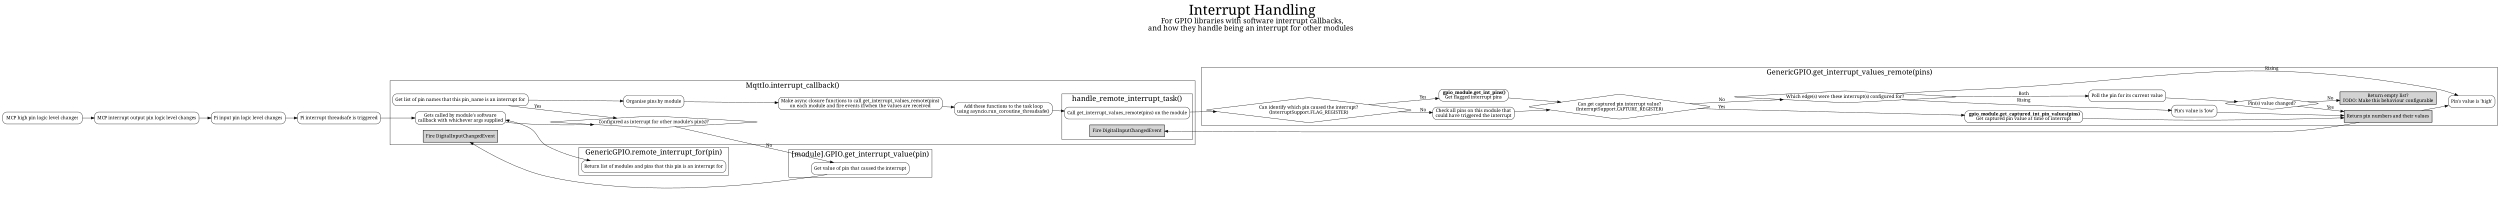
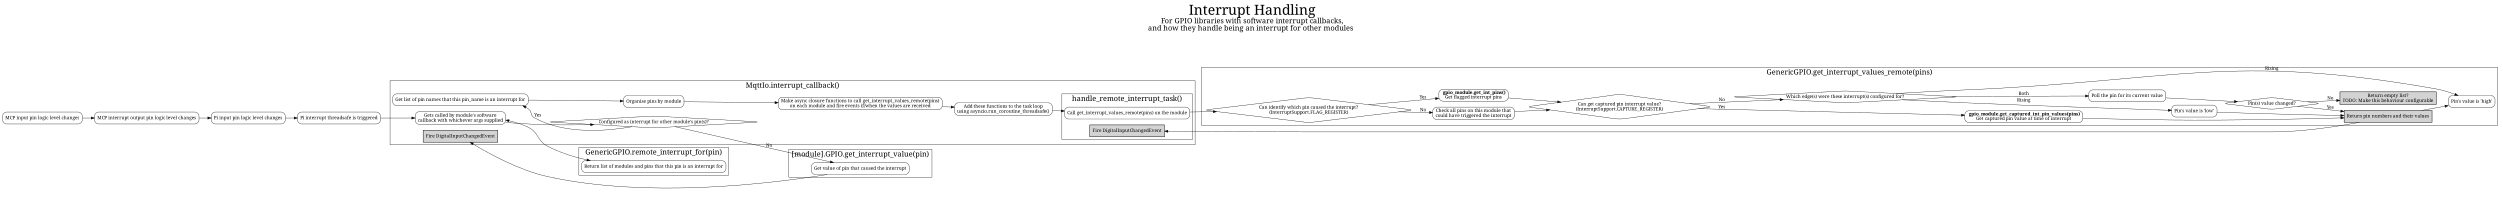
(561, 112) -> (575, 129)
(42, 118) -> (42, 118)
